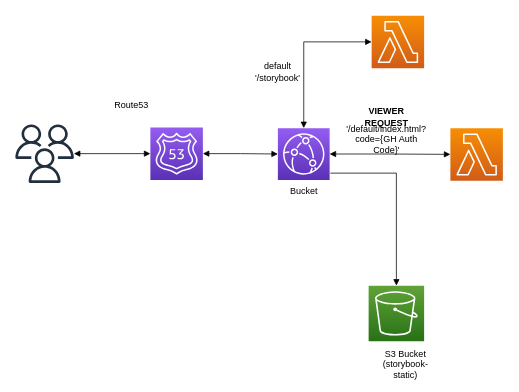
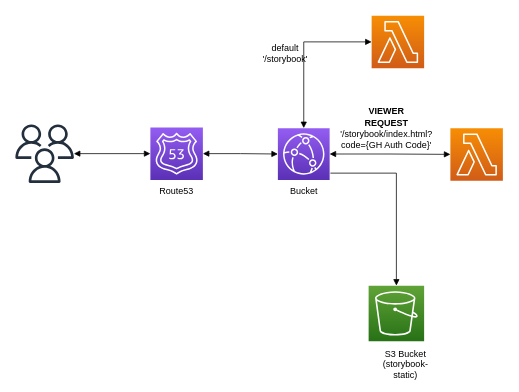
(278, 72) -> (285, 53)
(132, 105) -> (177, 191)
(387, 139) -> (387, 139)
